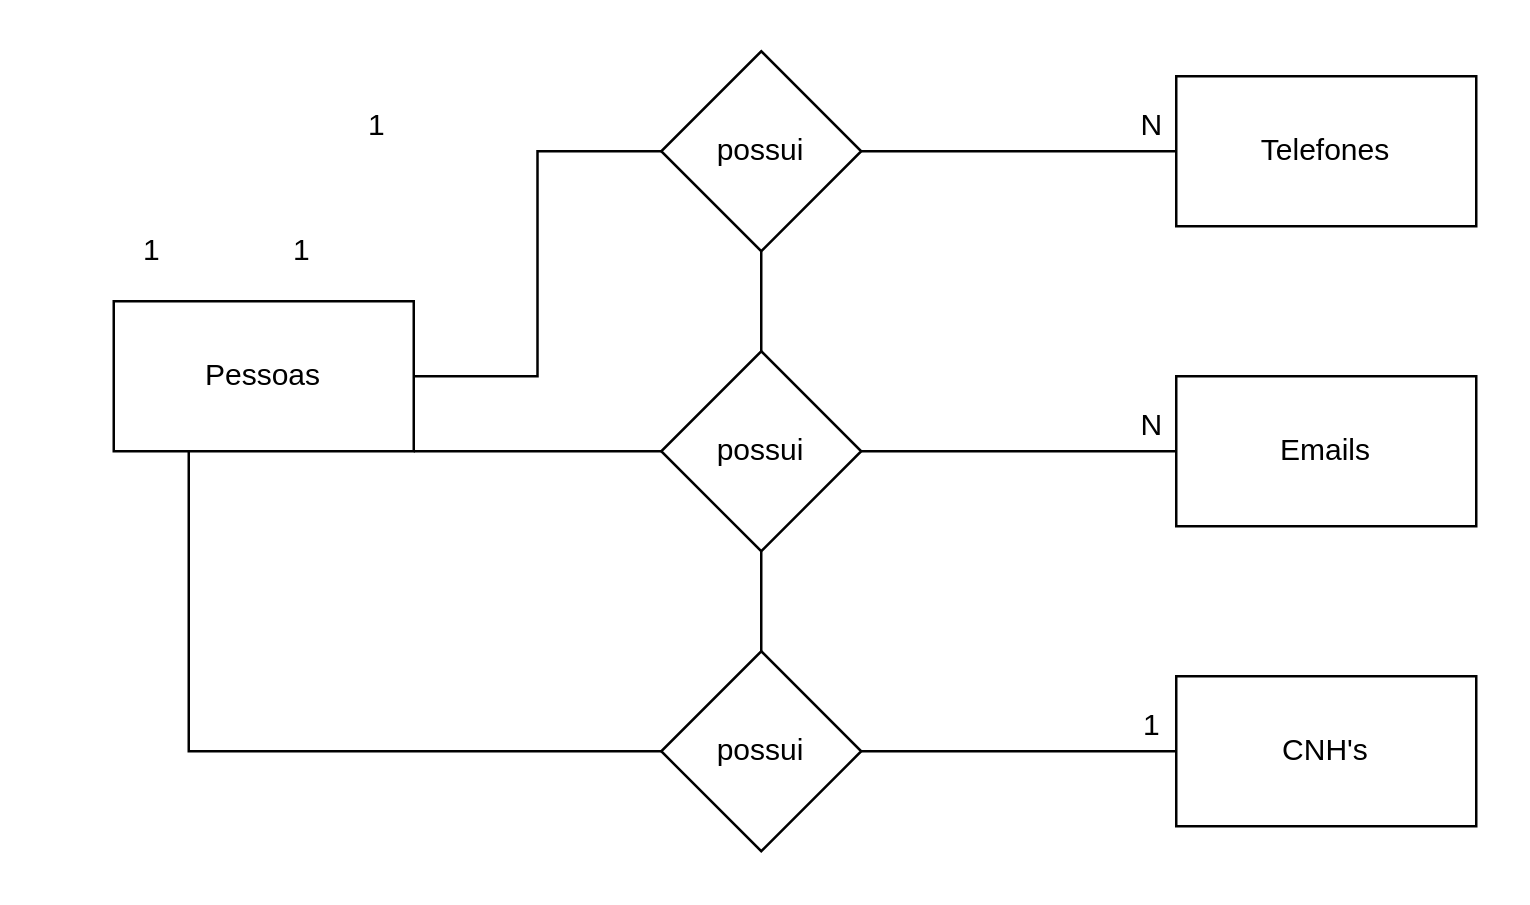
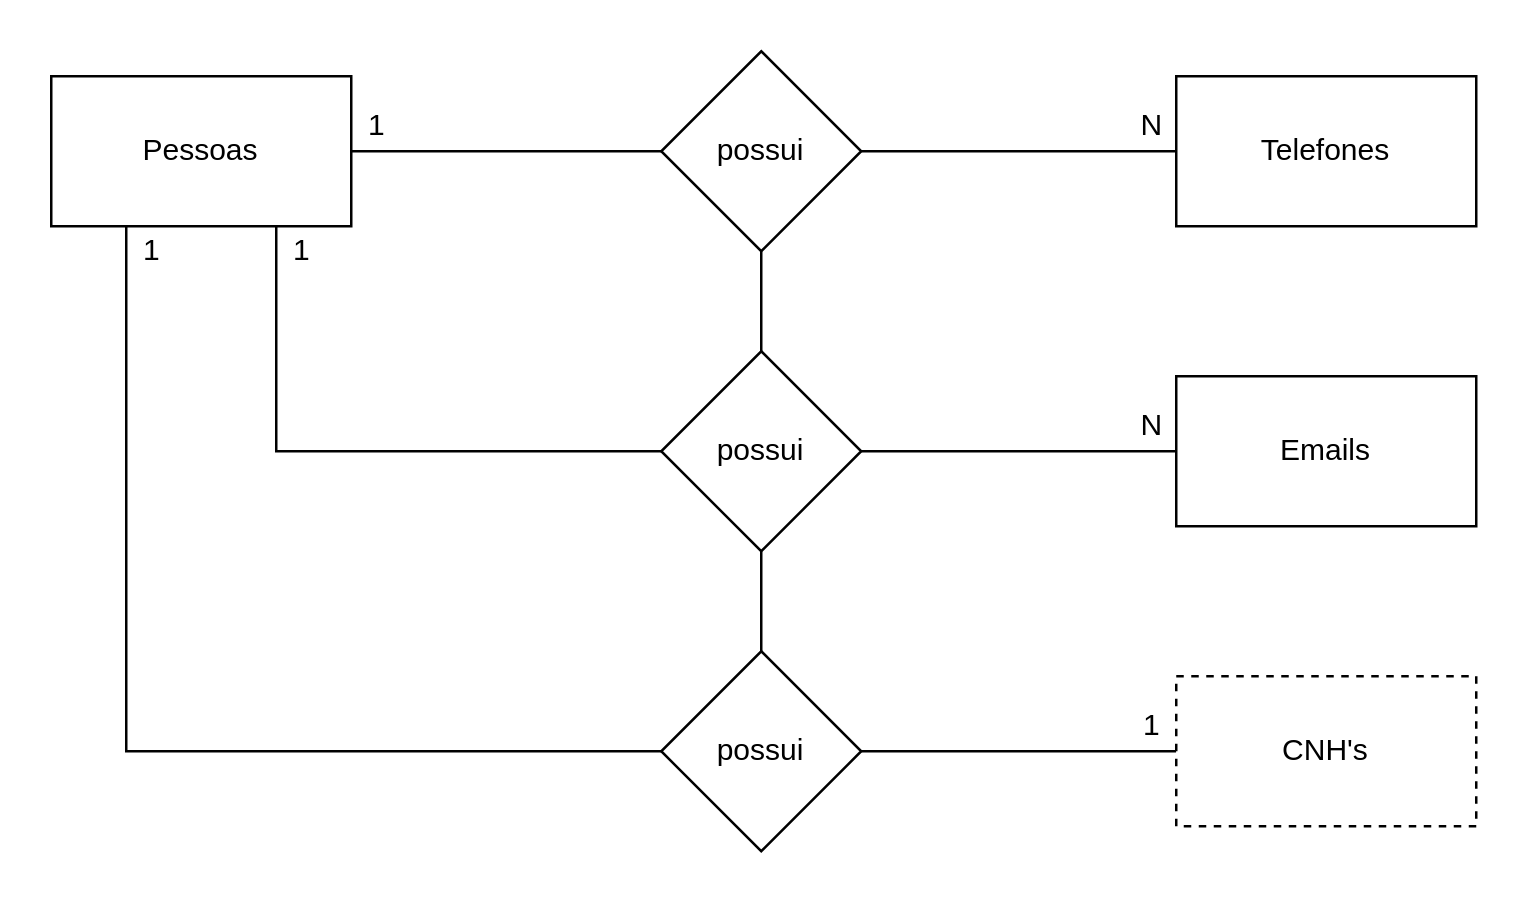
(264, 376) -> (201, 151)
(1326, 751) -> (1326, 751)
